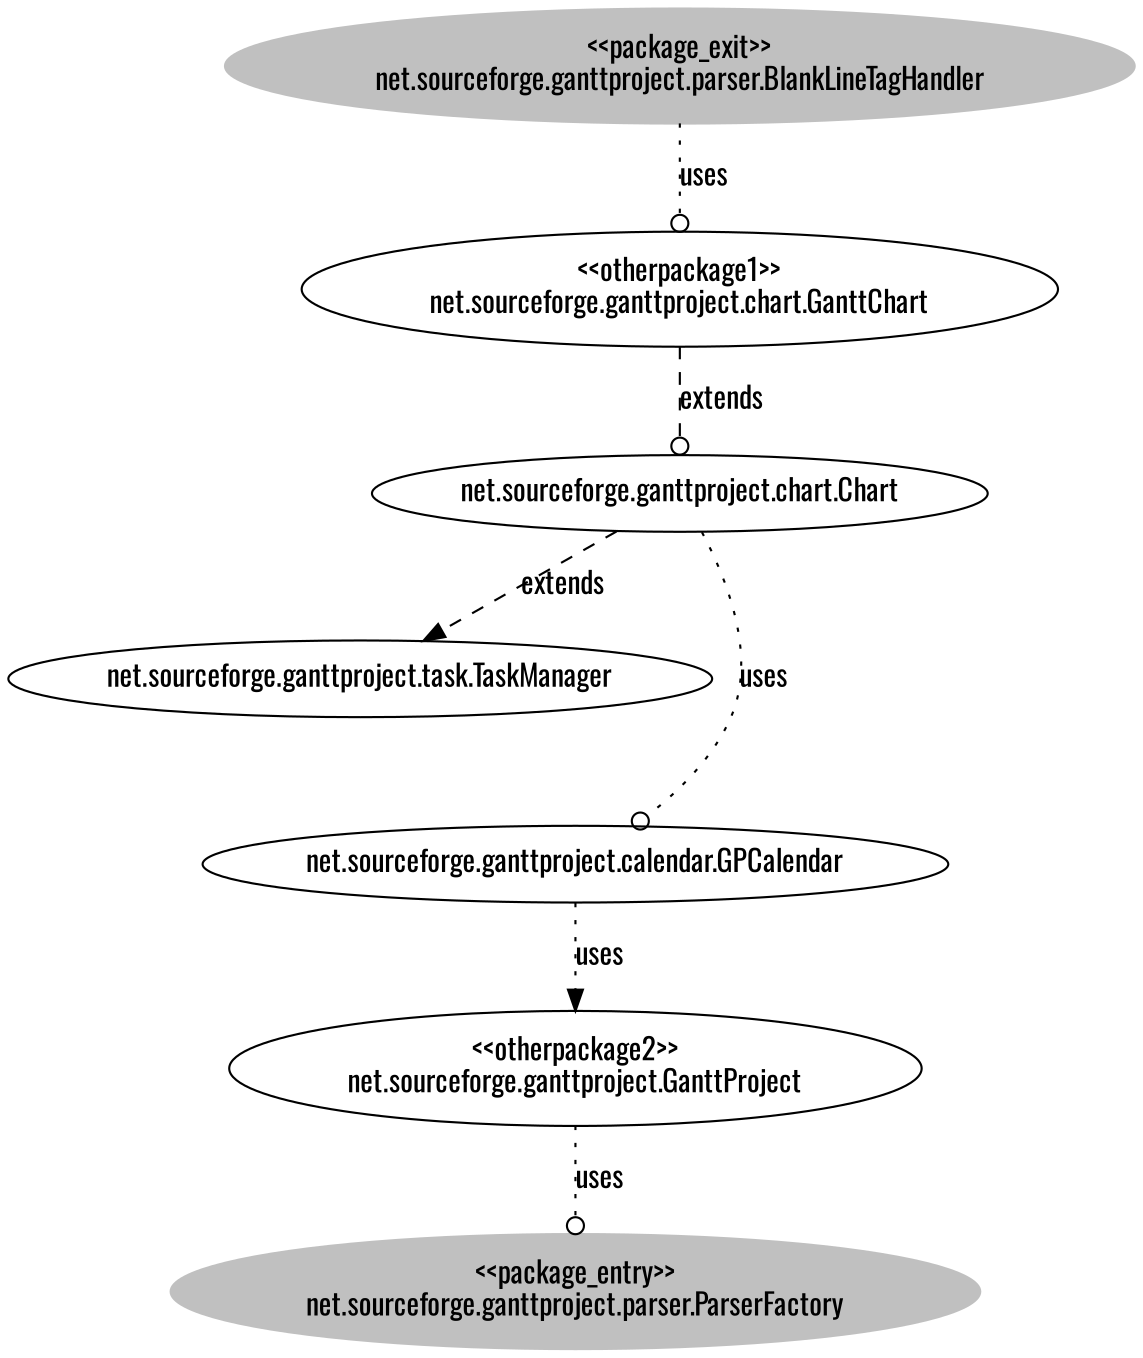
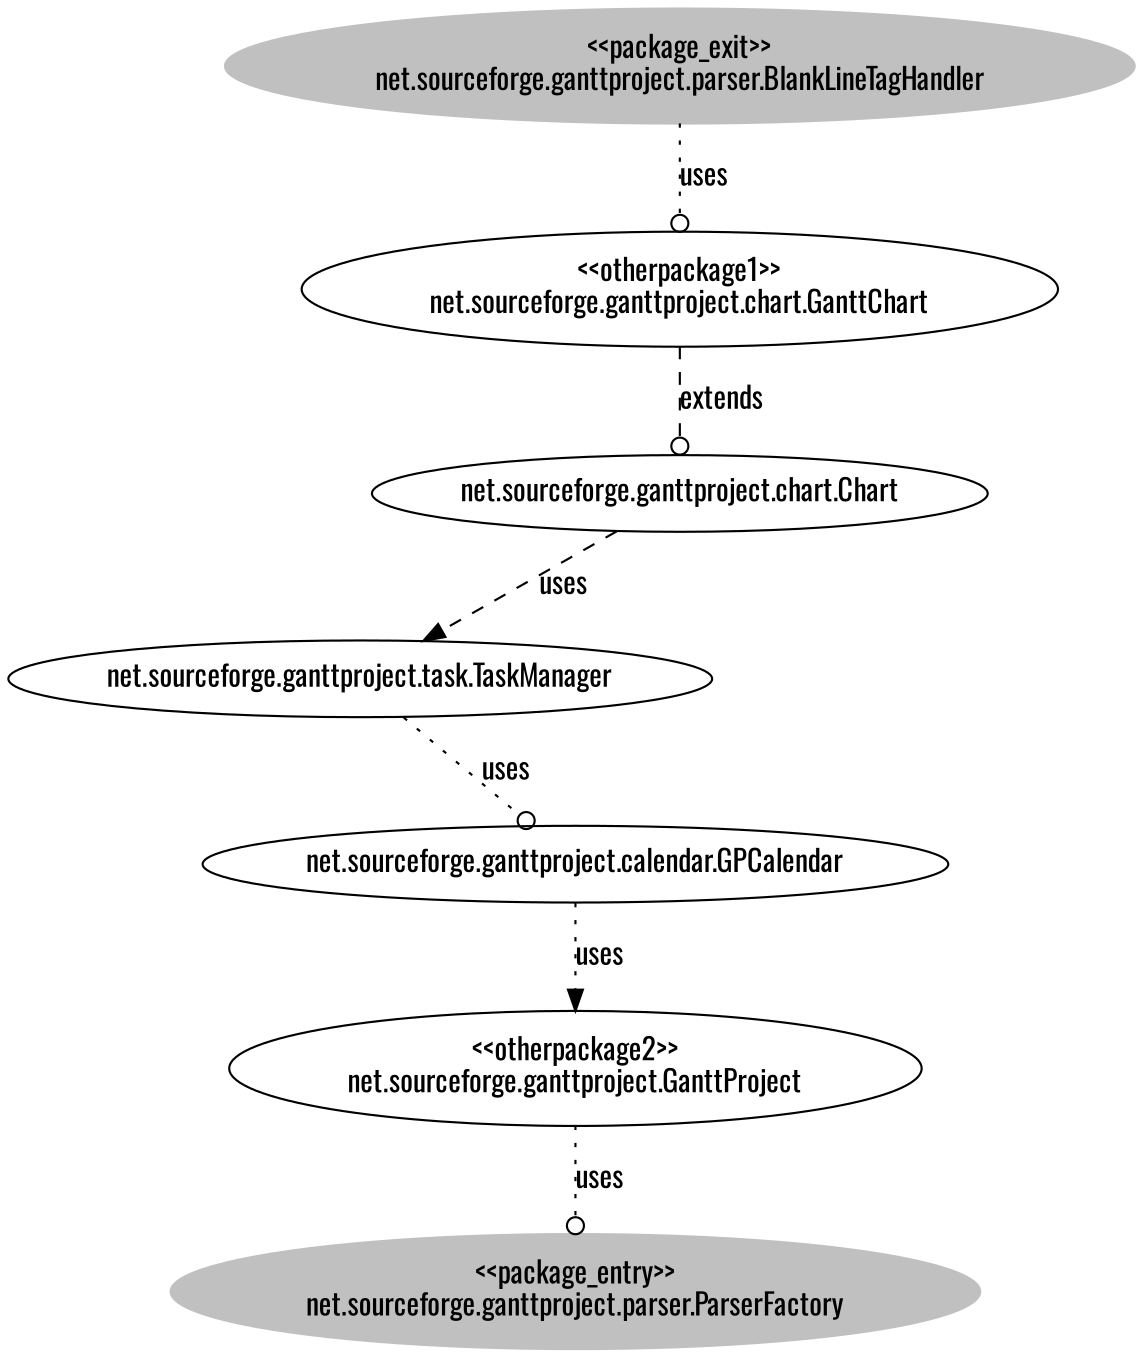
(564, 586) -> (564, 586)
(739, 687) -> (461, 766)
